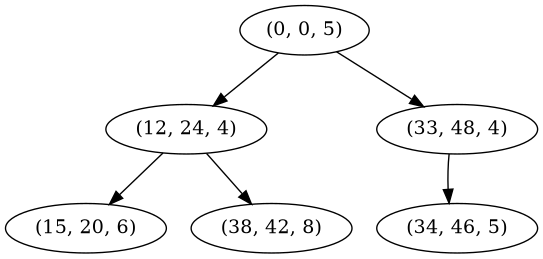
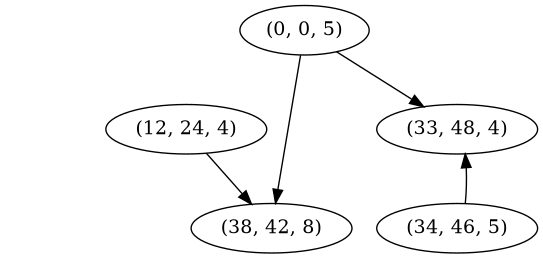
(251, 75) -> (289, 122)
(448, 172) -> (466, 185)
(86, 228) -> none
